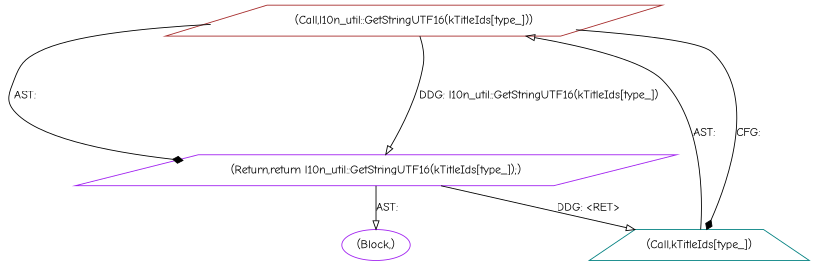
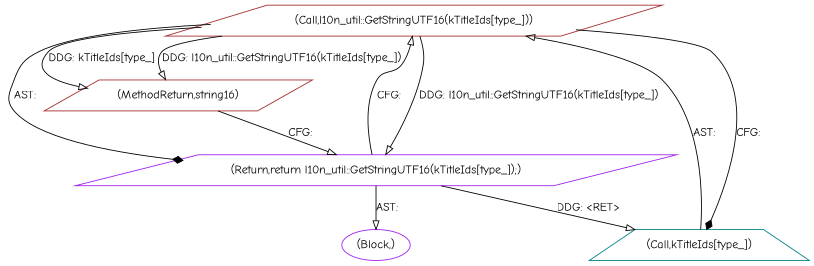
none -> (372, 91)
none -> (178, 95)
